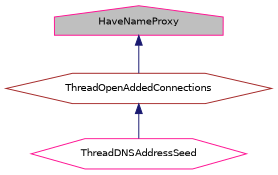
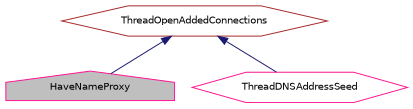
(139, 59) -> (137, 58)
